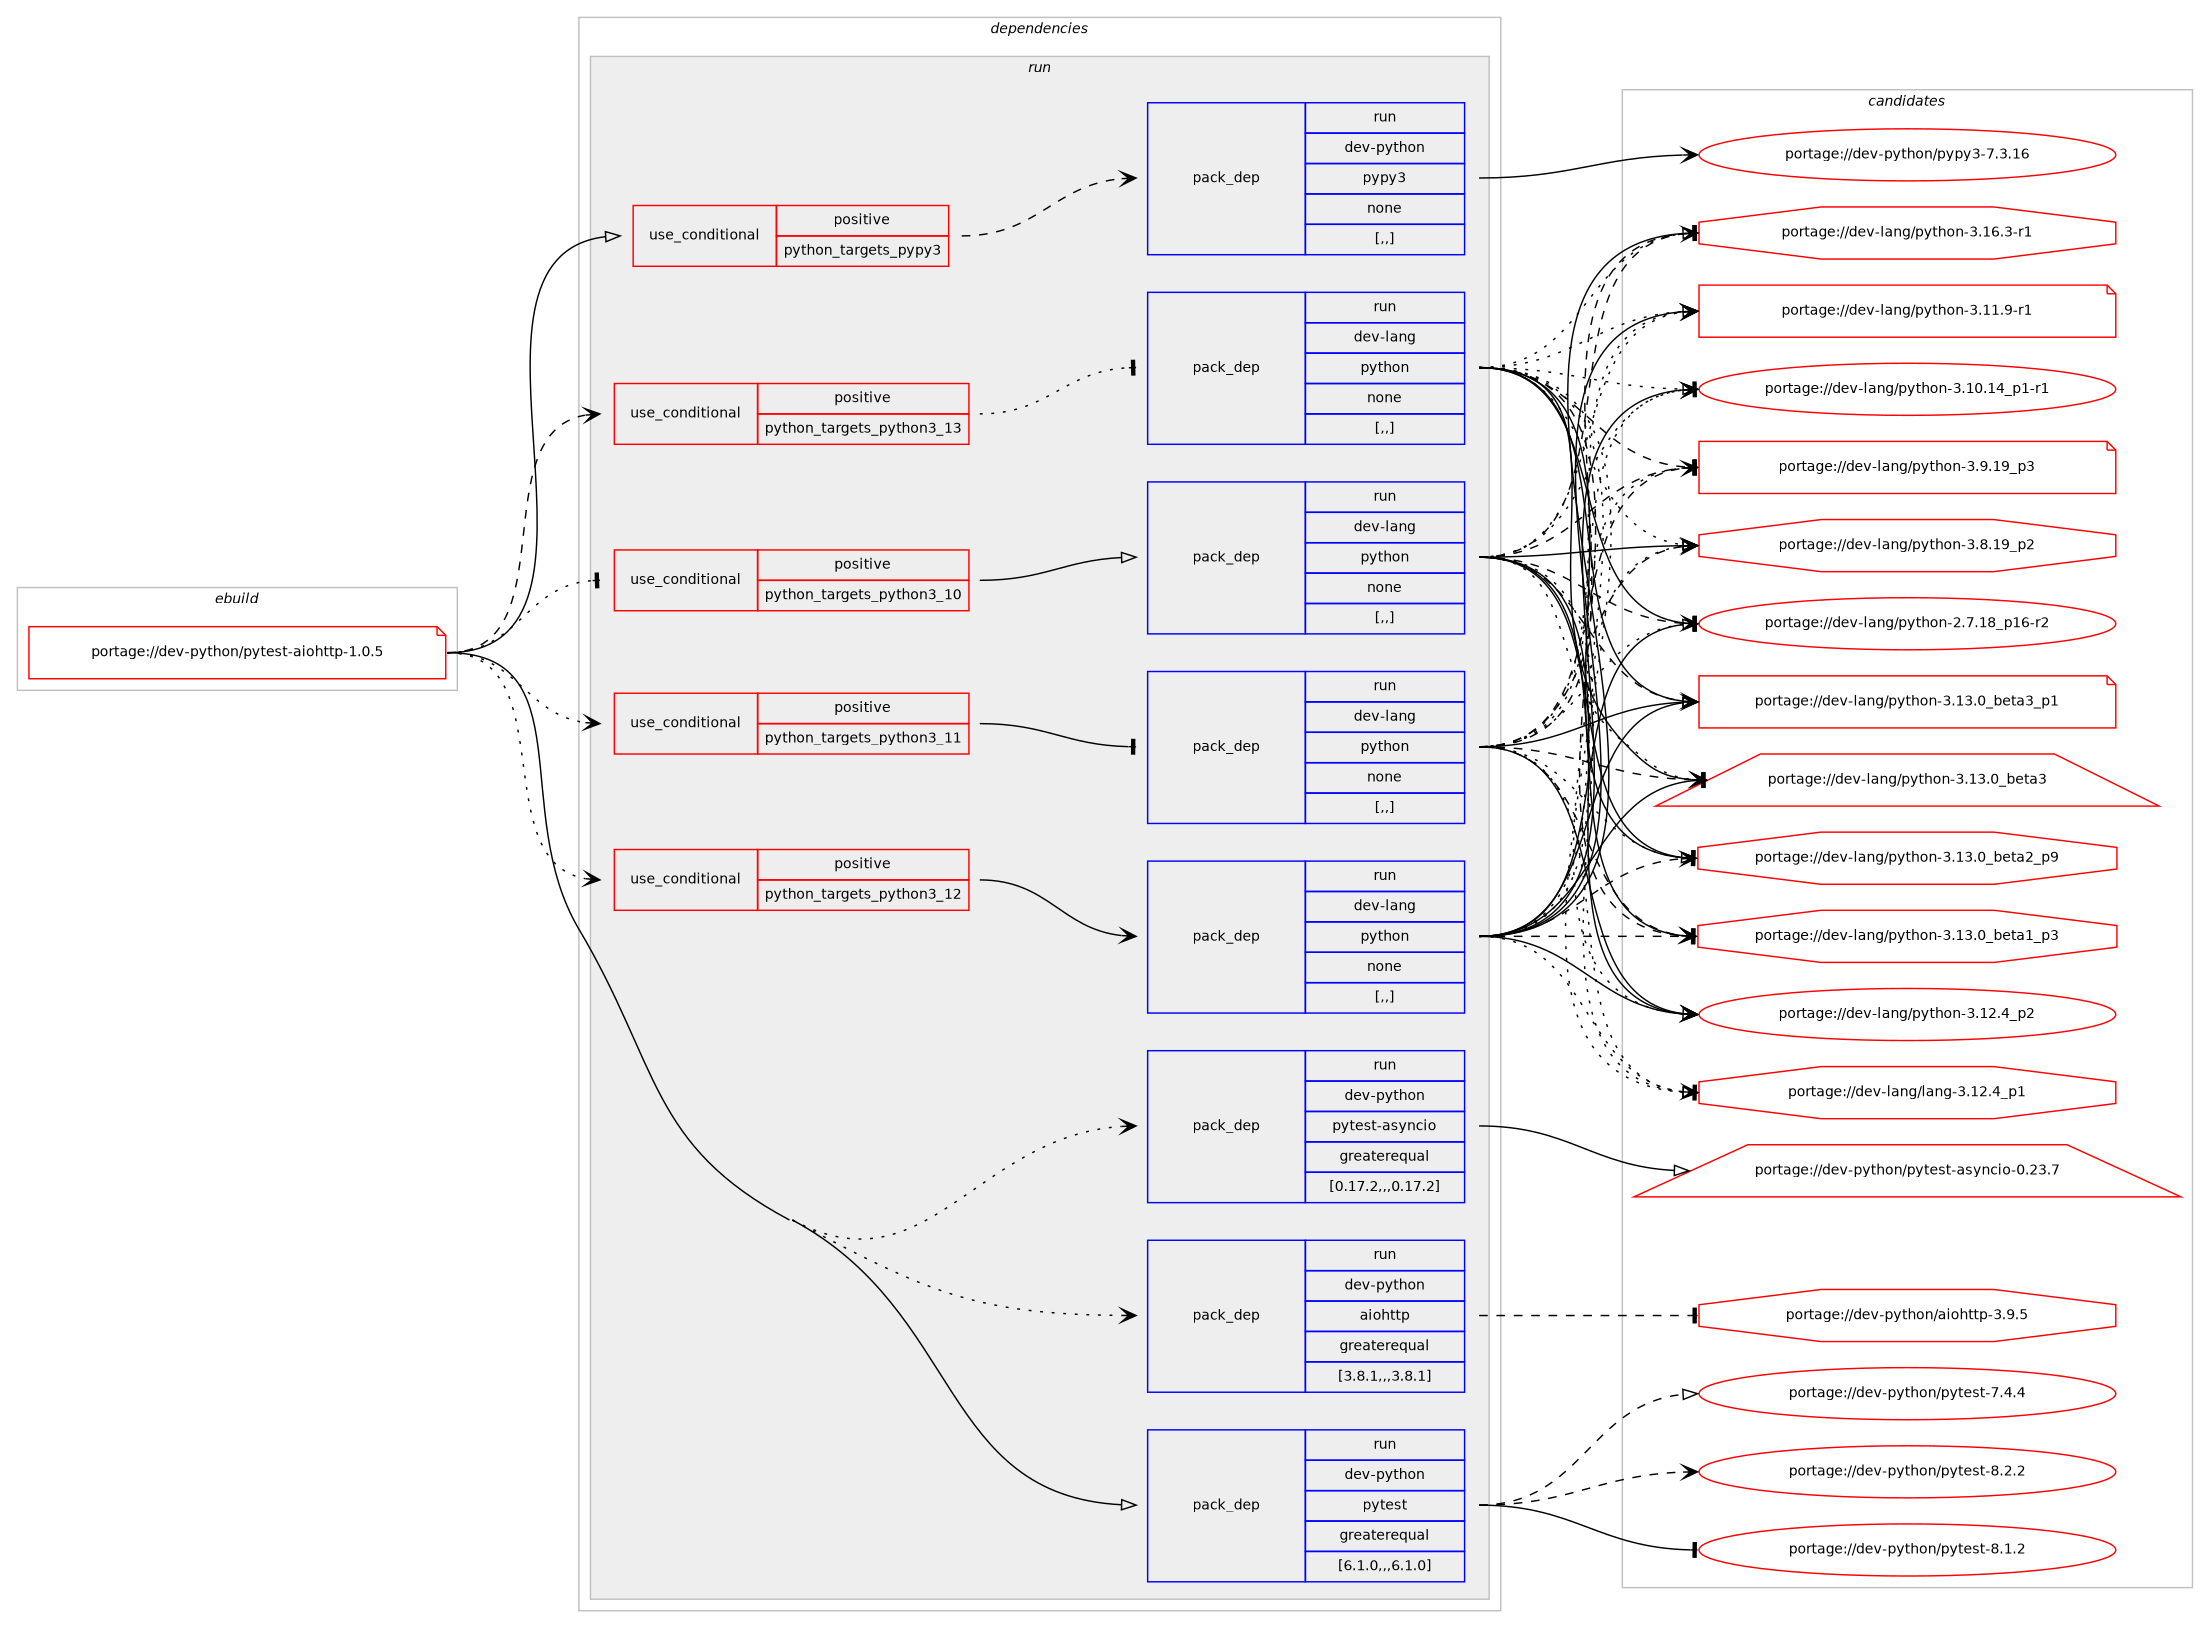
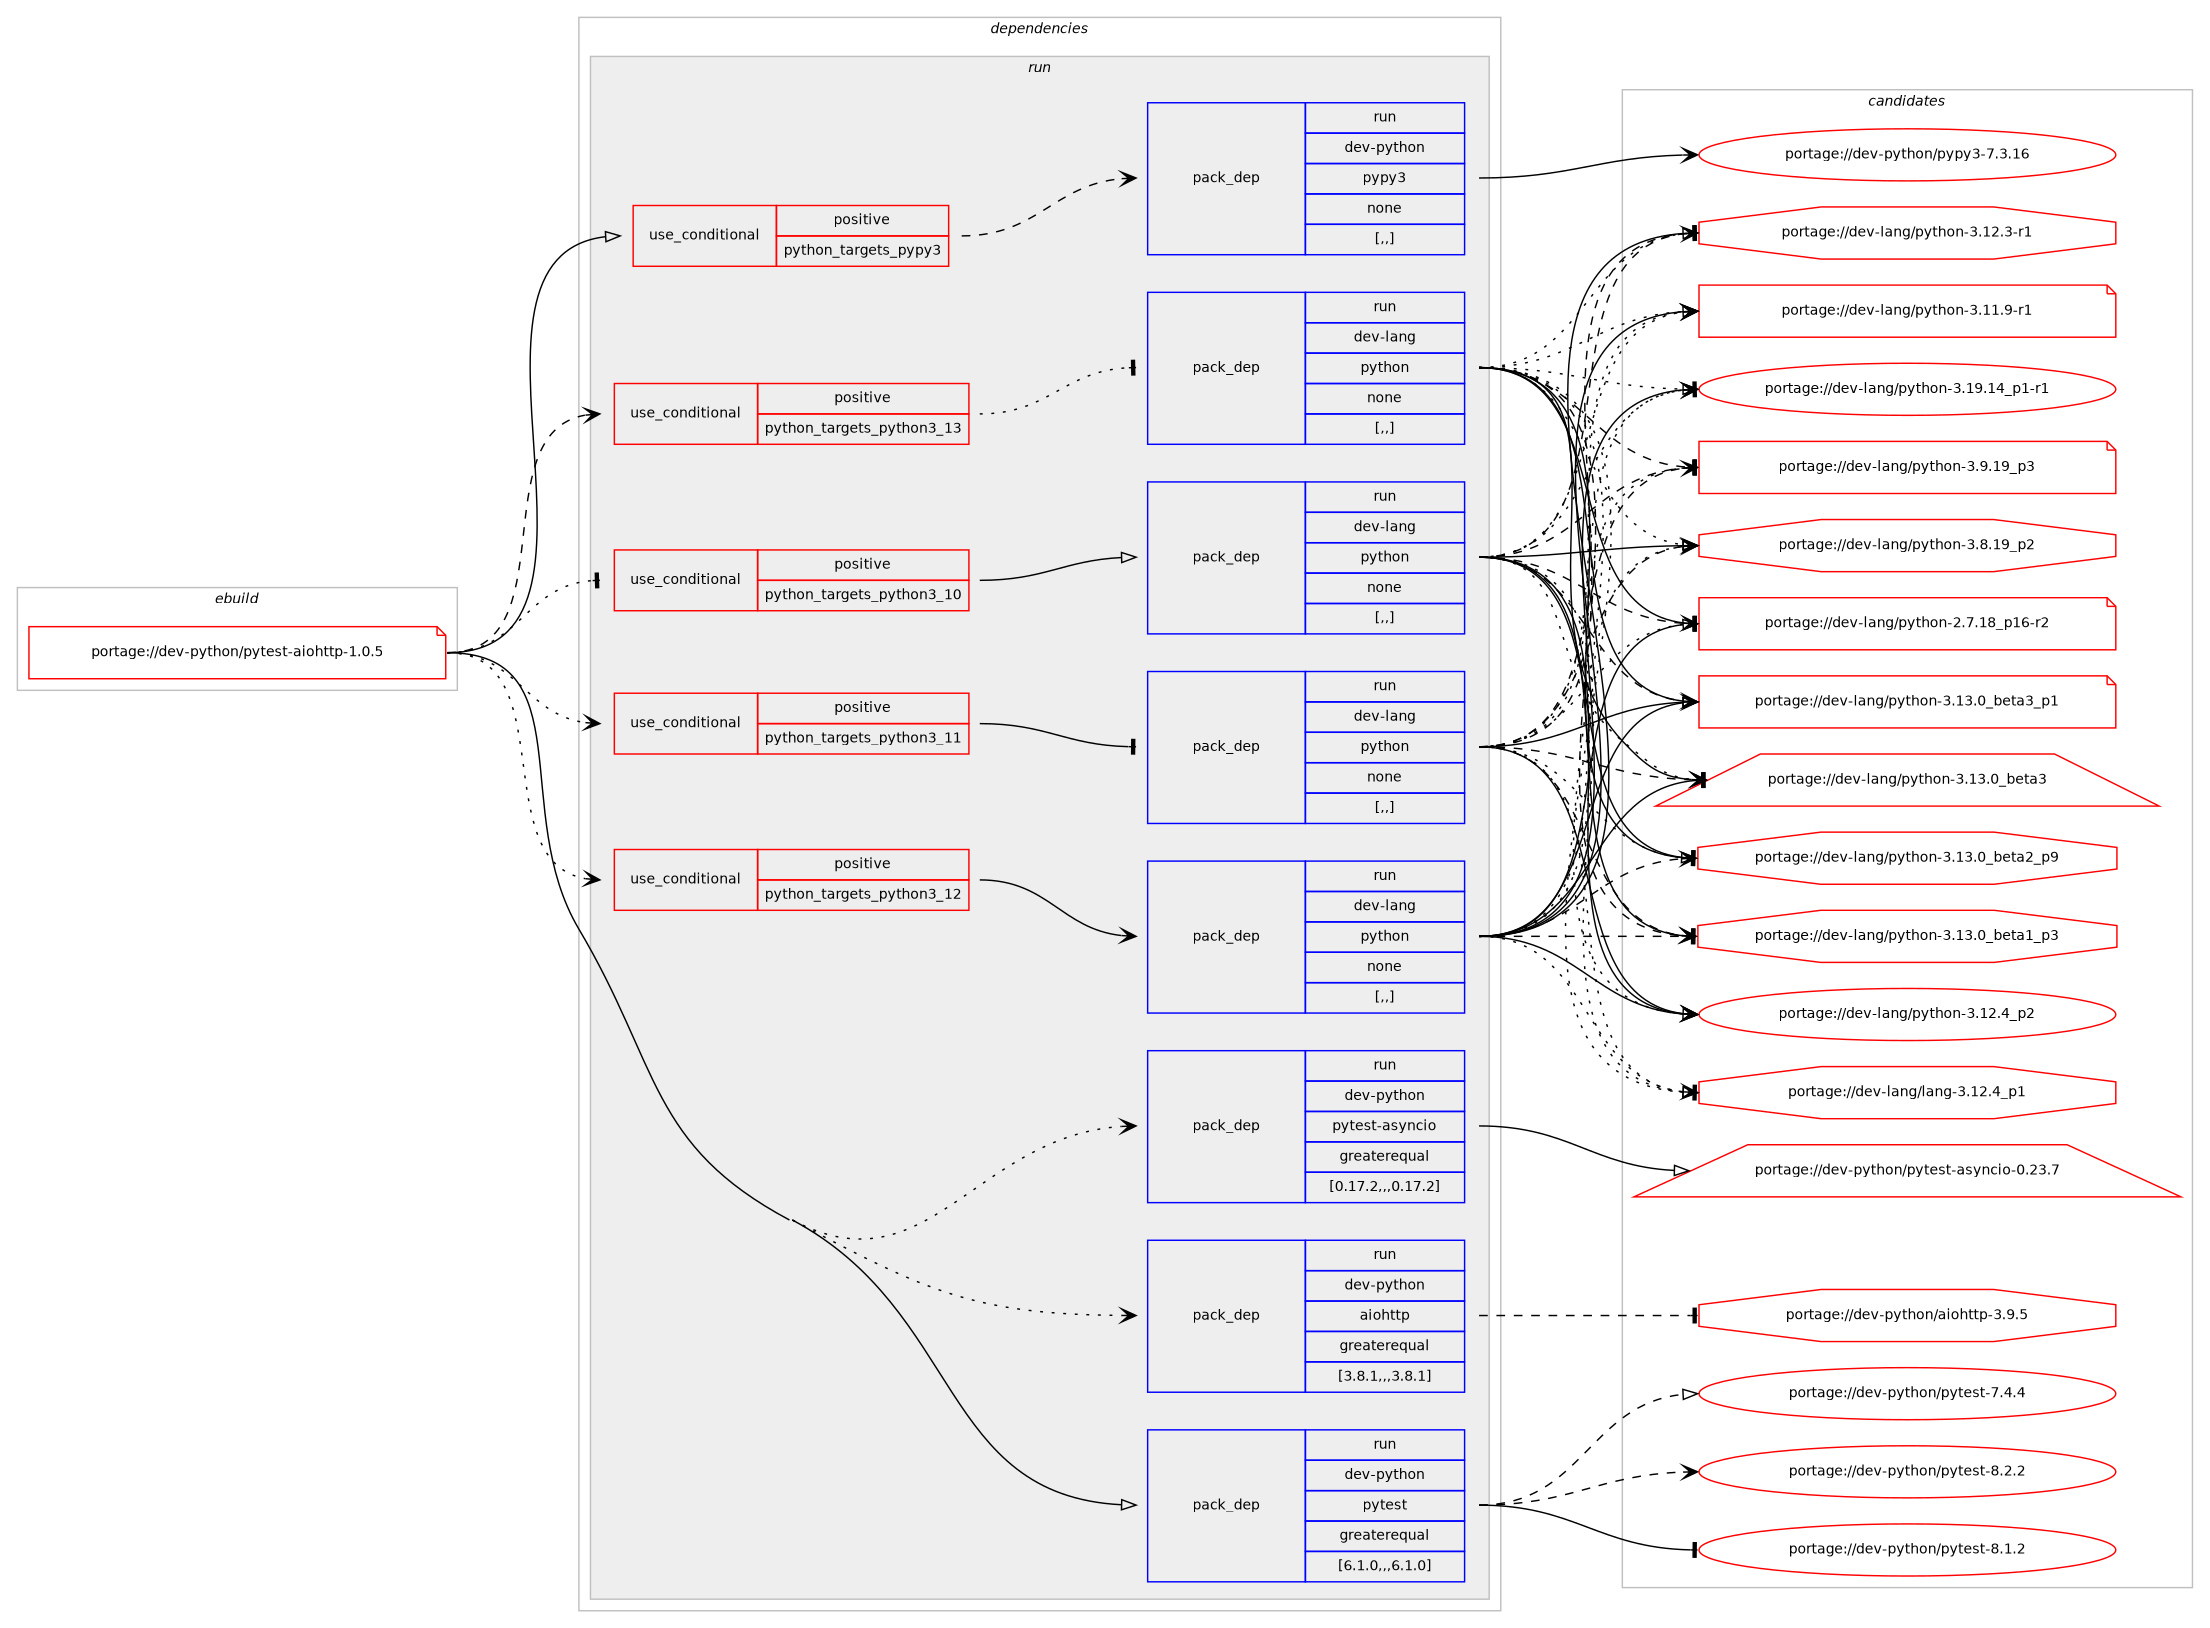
(1907, 233) -> (1907, 233)
(1907, 389) -> (1907, 389)
(1907, 624) -> (1907, 624)
